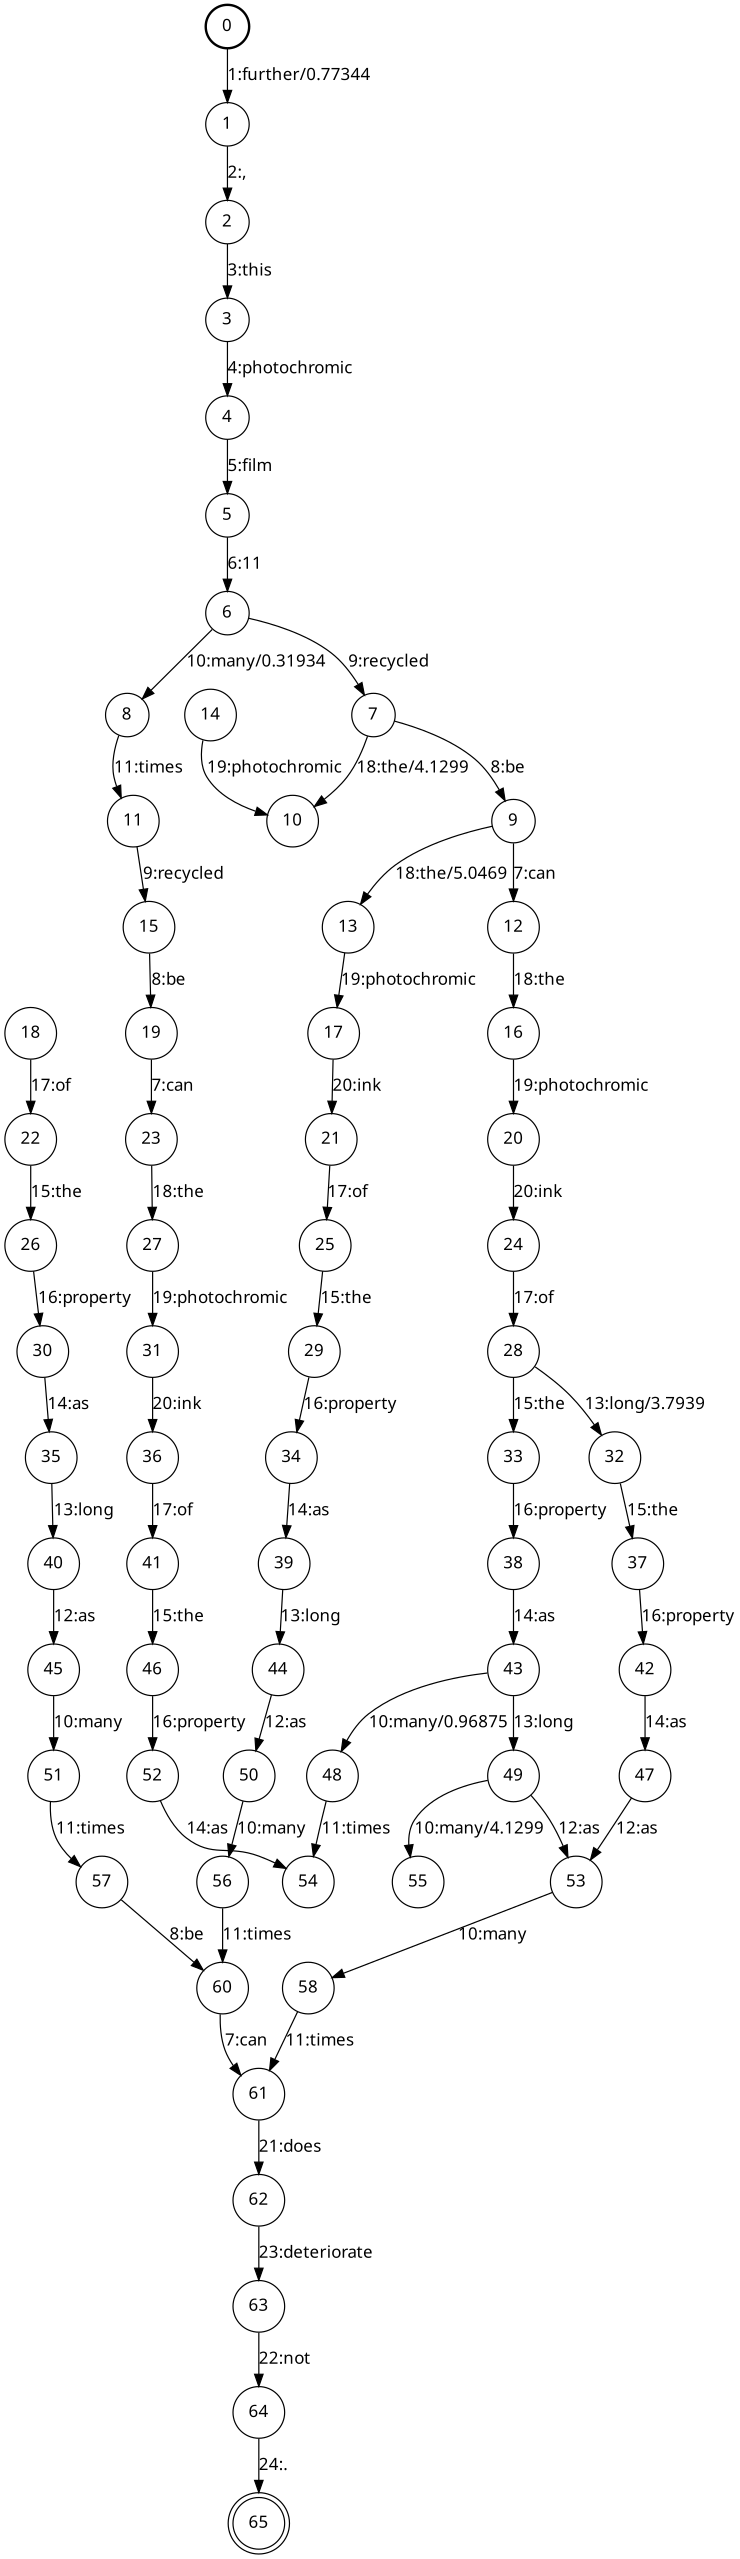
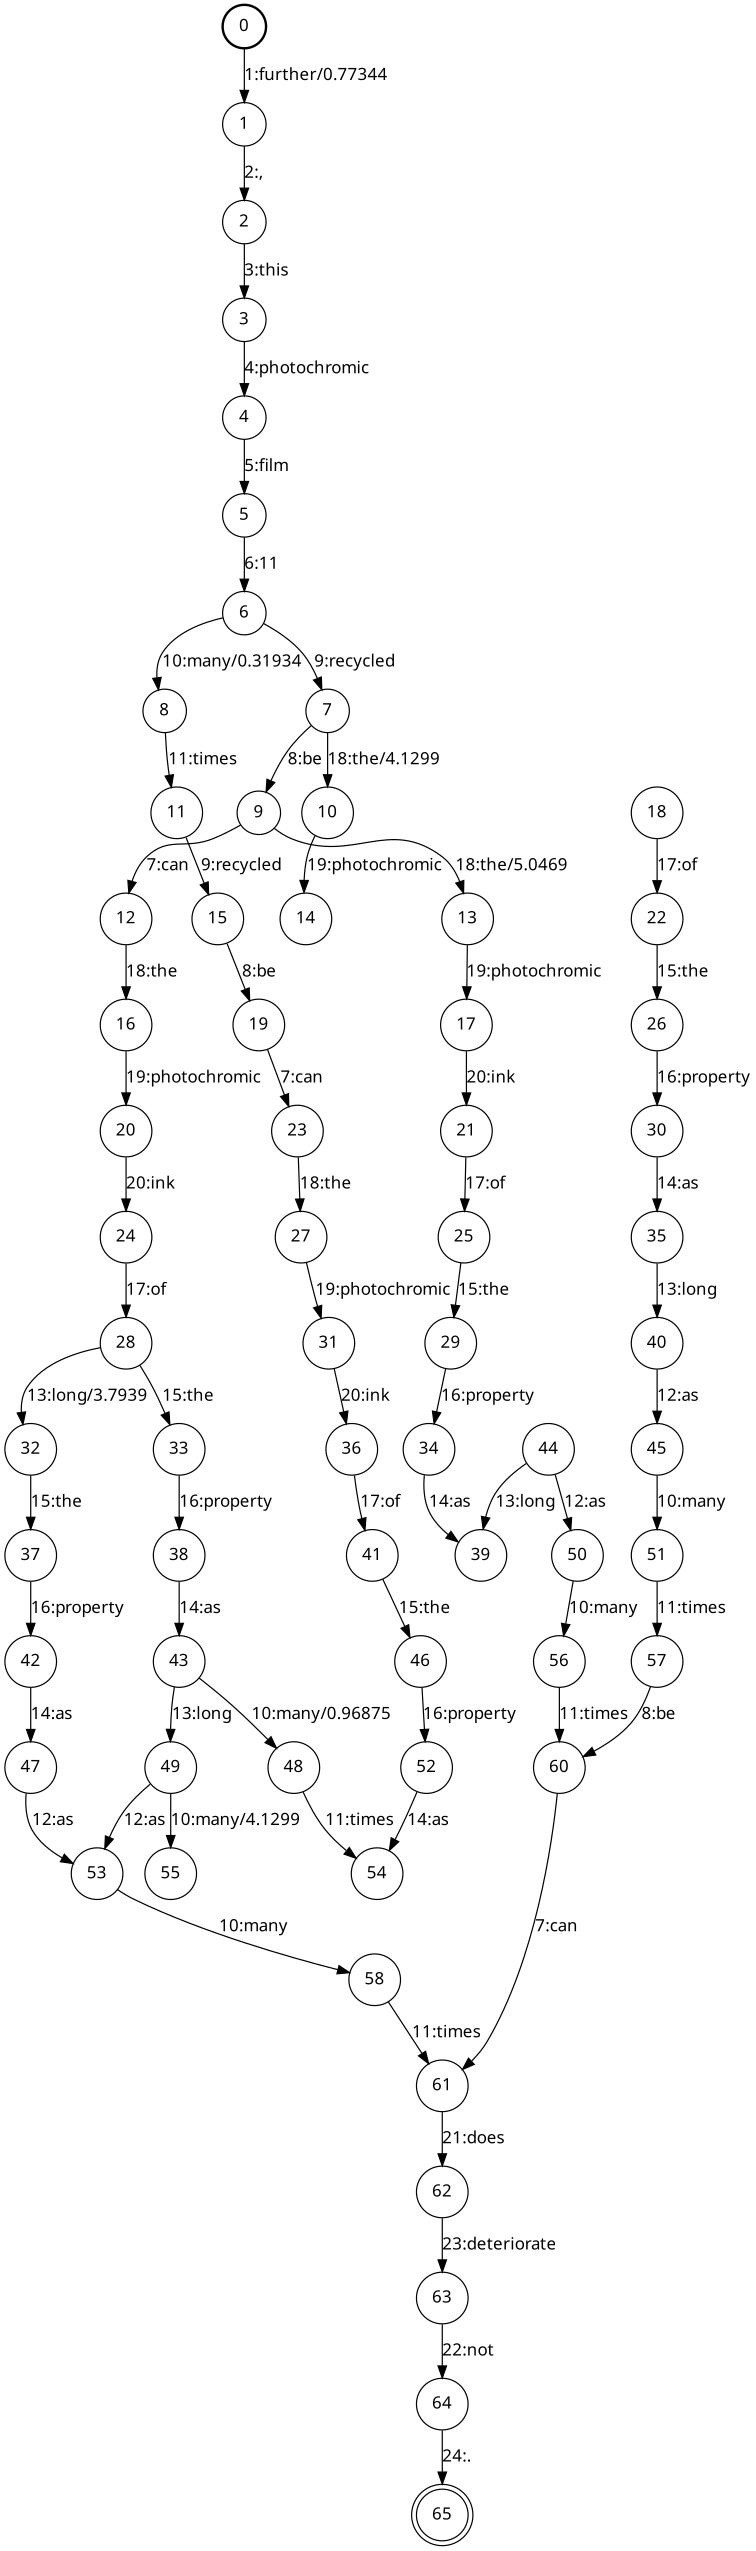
(214, 786) -> (307, 857)
(282, 1611) -> (501, 1486)
